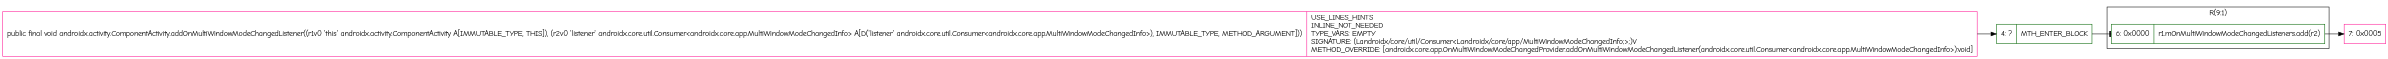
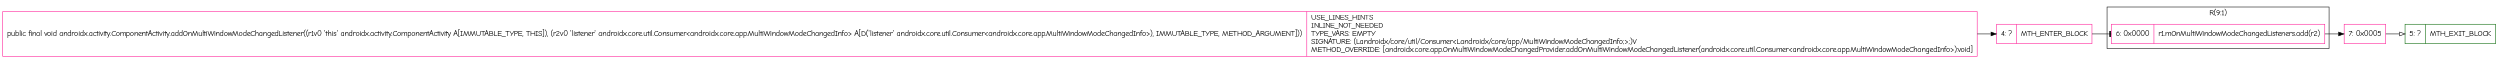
(2044, 34) -> (2044, 34)
(2218, 34) -> (2218, 34)
none -> (2450, 34)
